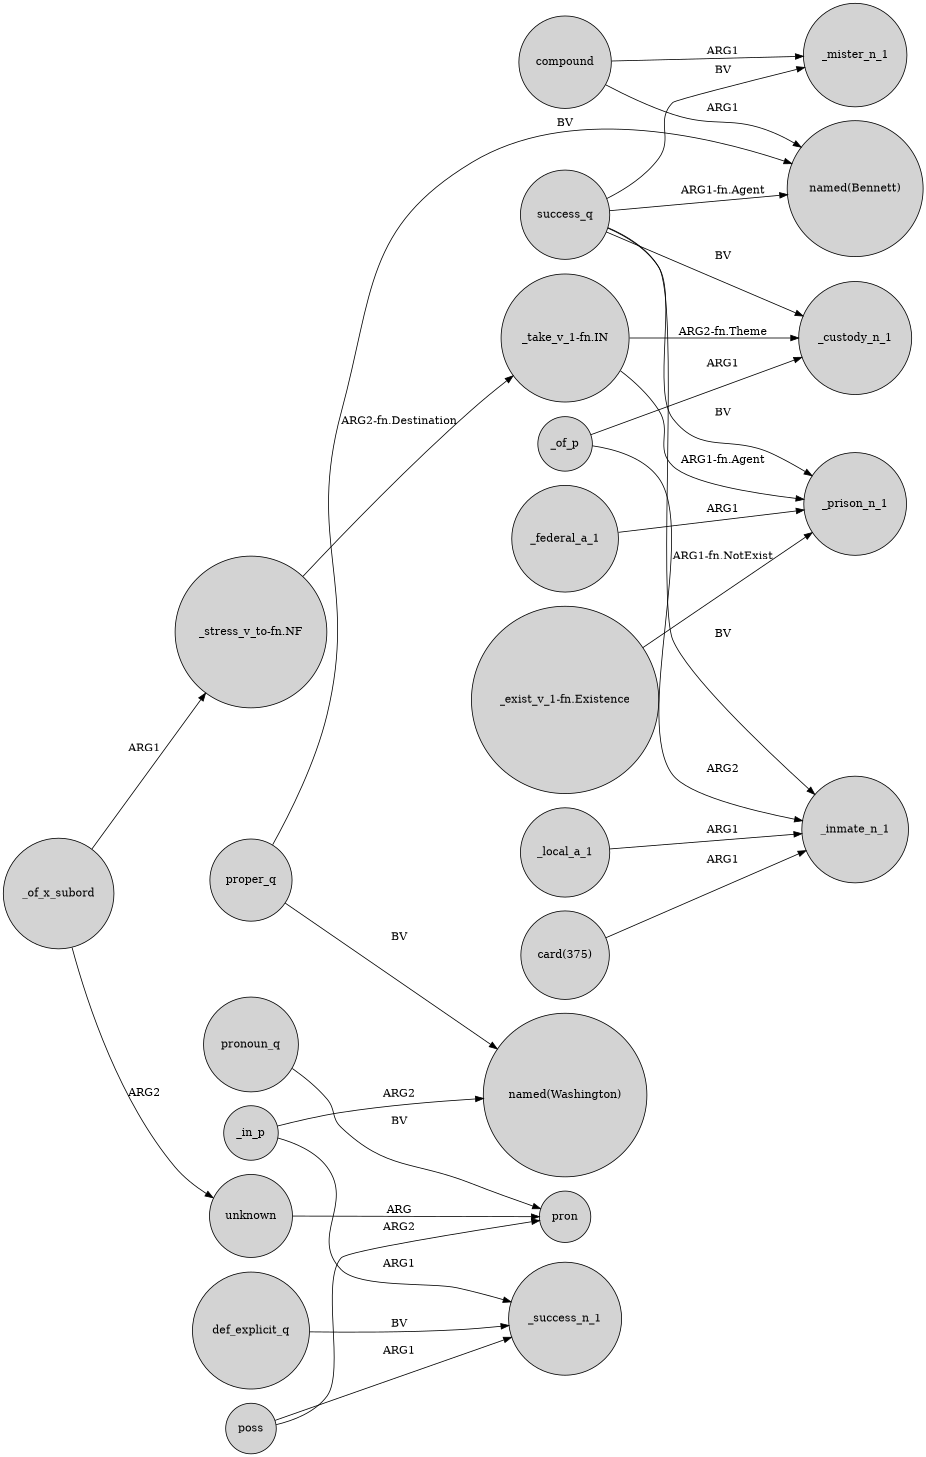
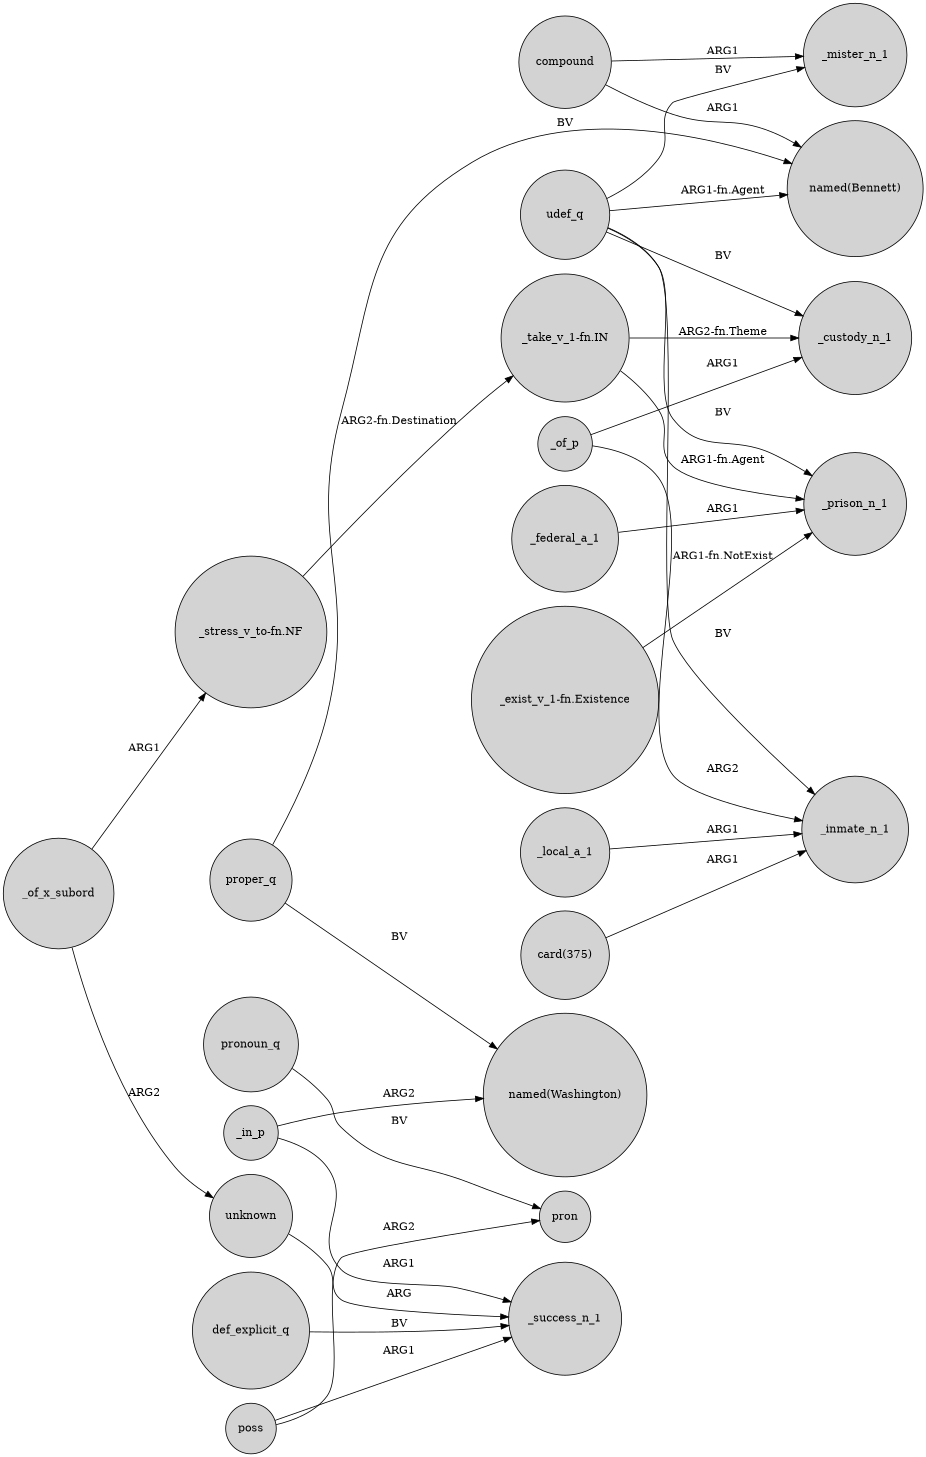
(565, 215) -> (565, 215)
(412, 1216) -> (376, 1308)
